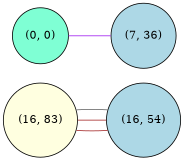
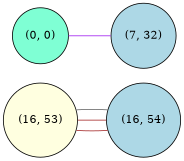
(144, 36) -> (144, 36)
(40, 120) -> (40, 120)
